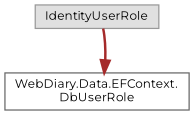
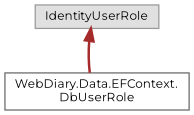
(105, 44) -> (89, 57)
